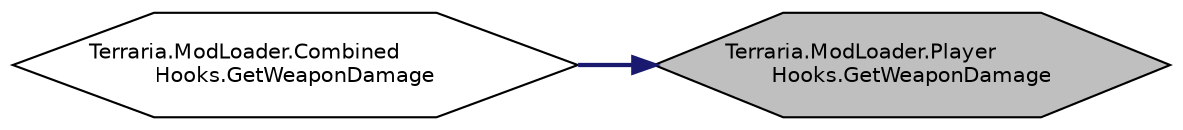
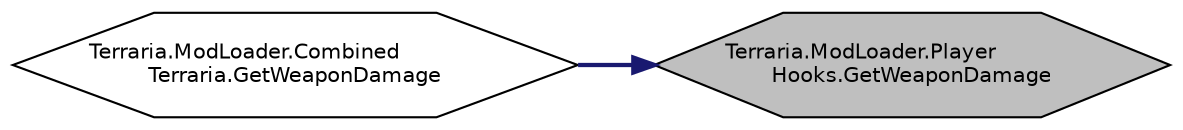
(295, 65) -> (295, 65)
